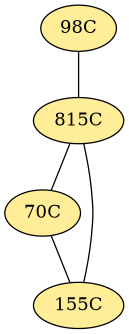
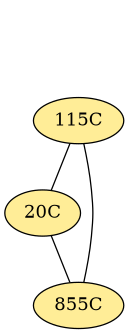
(79, 28) -> none
(79, 121) -> (79, 121)
(43, 213) -> (43, 213)
(79, 305) -> (79, 305)
